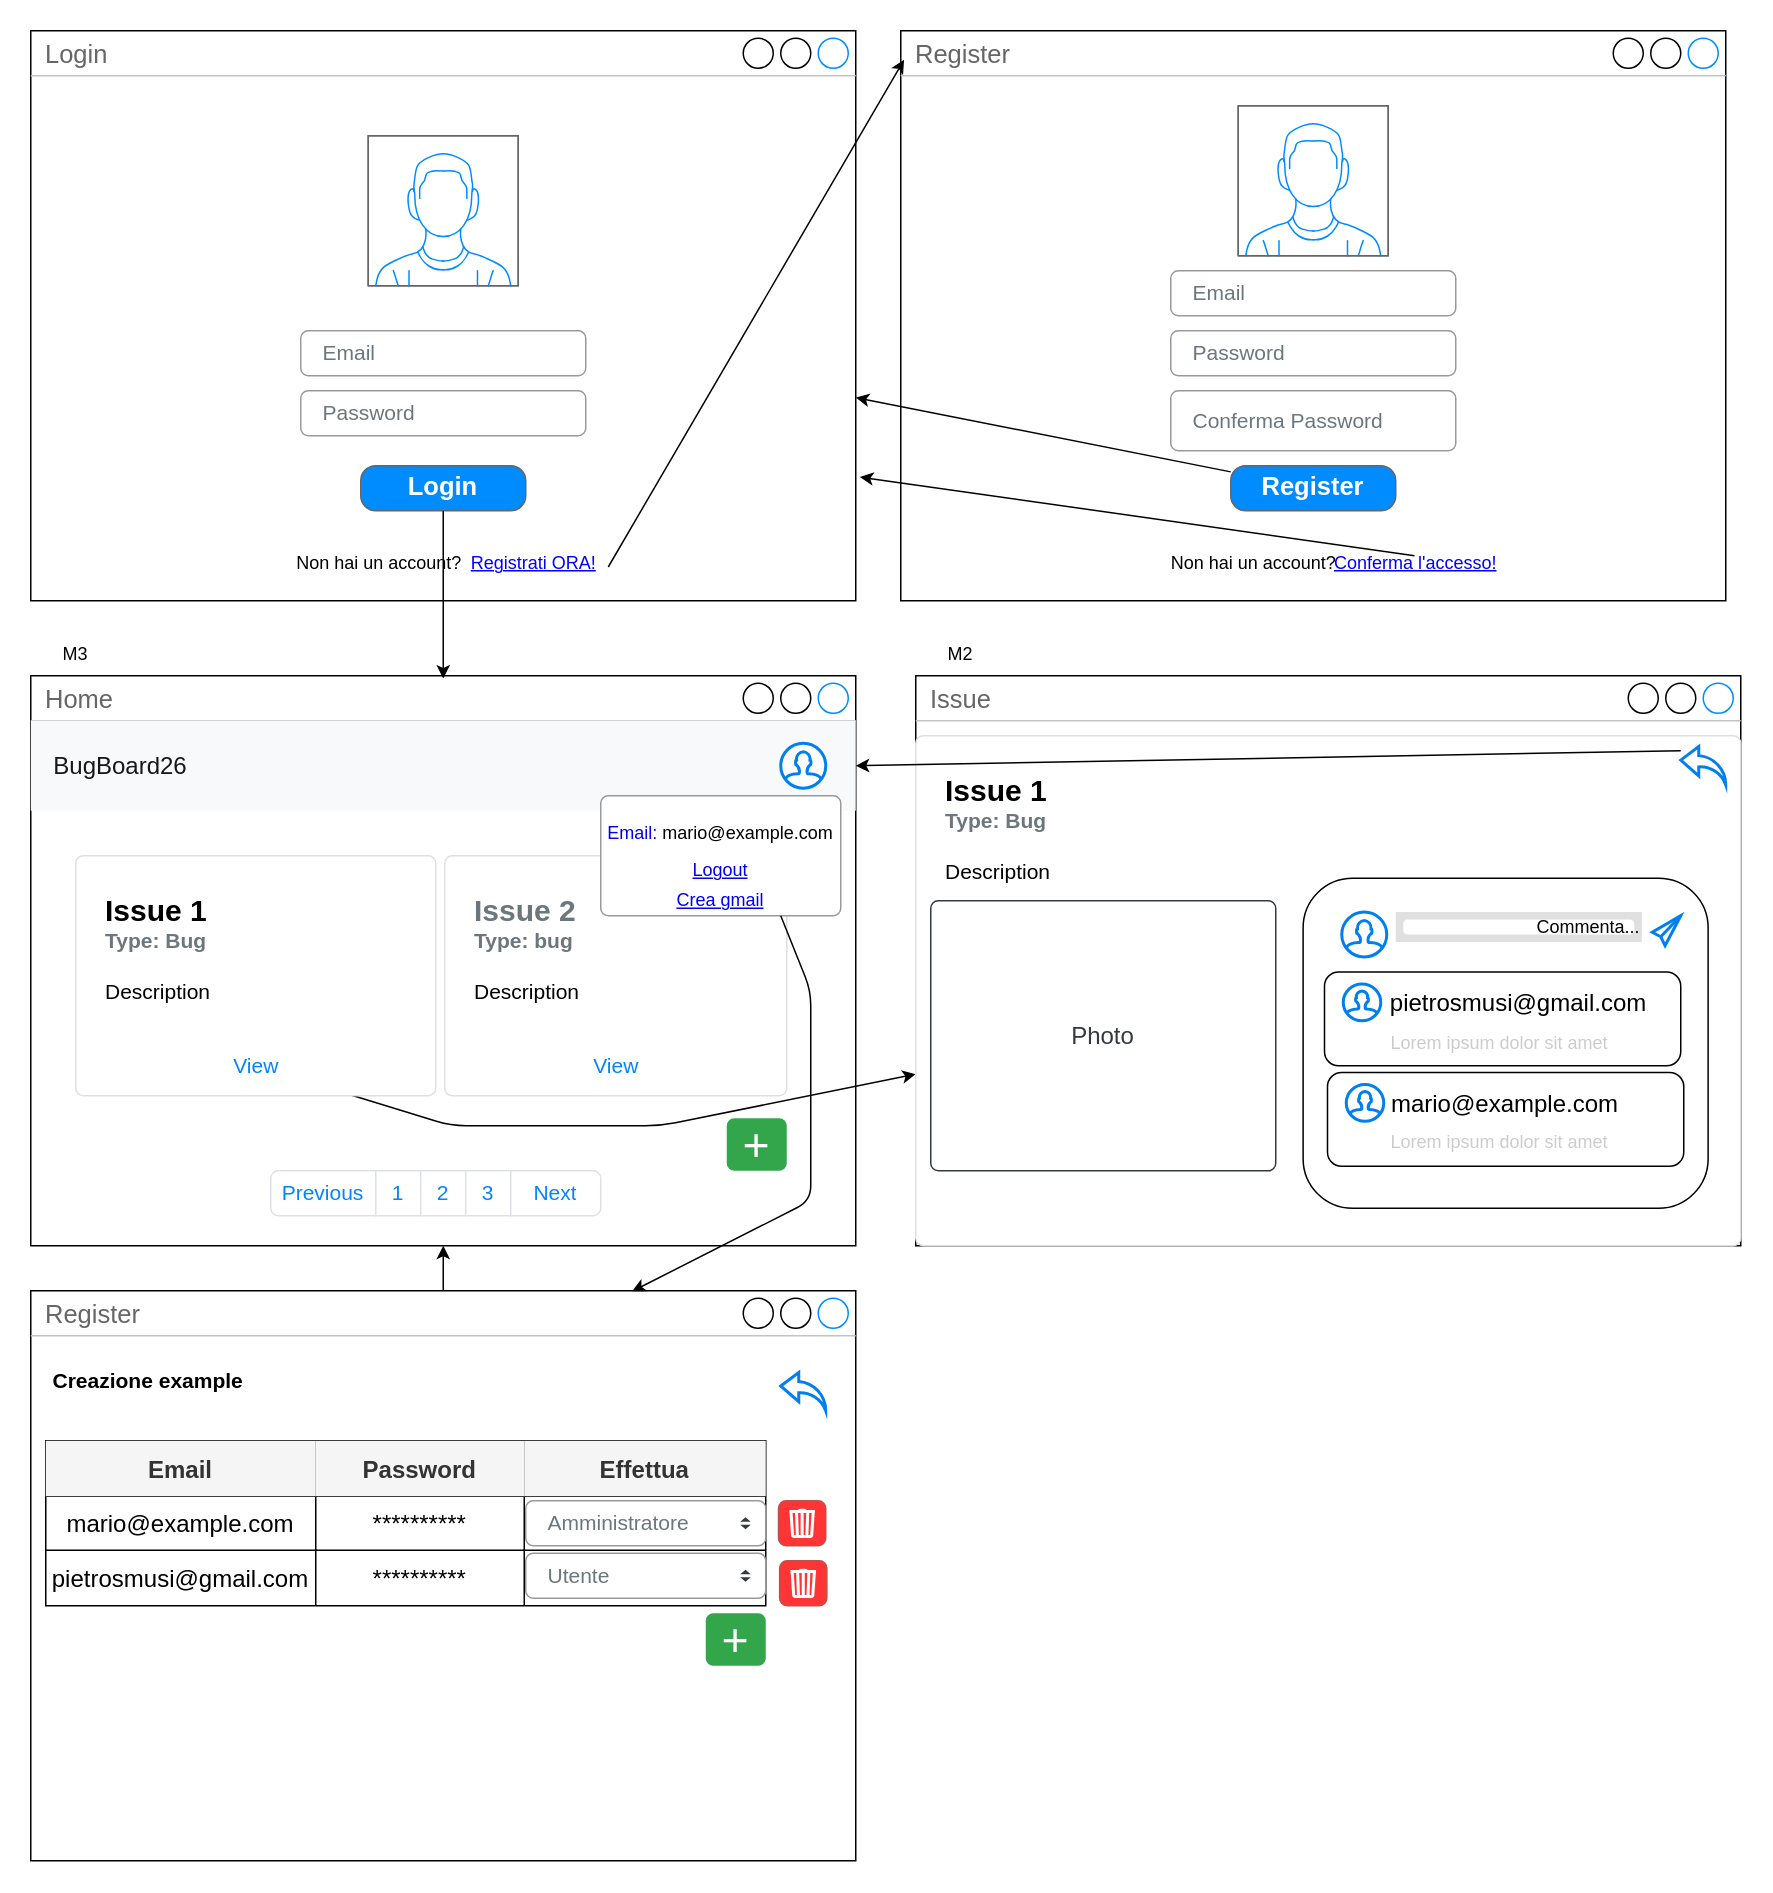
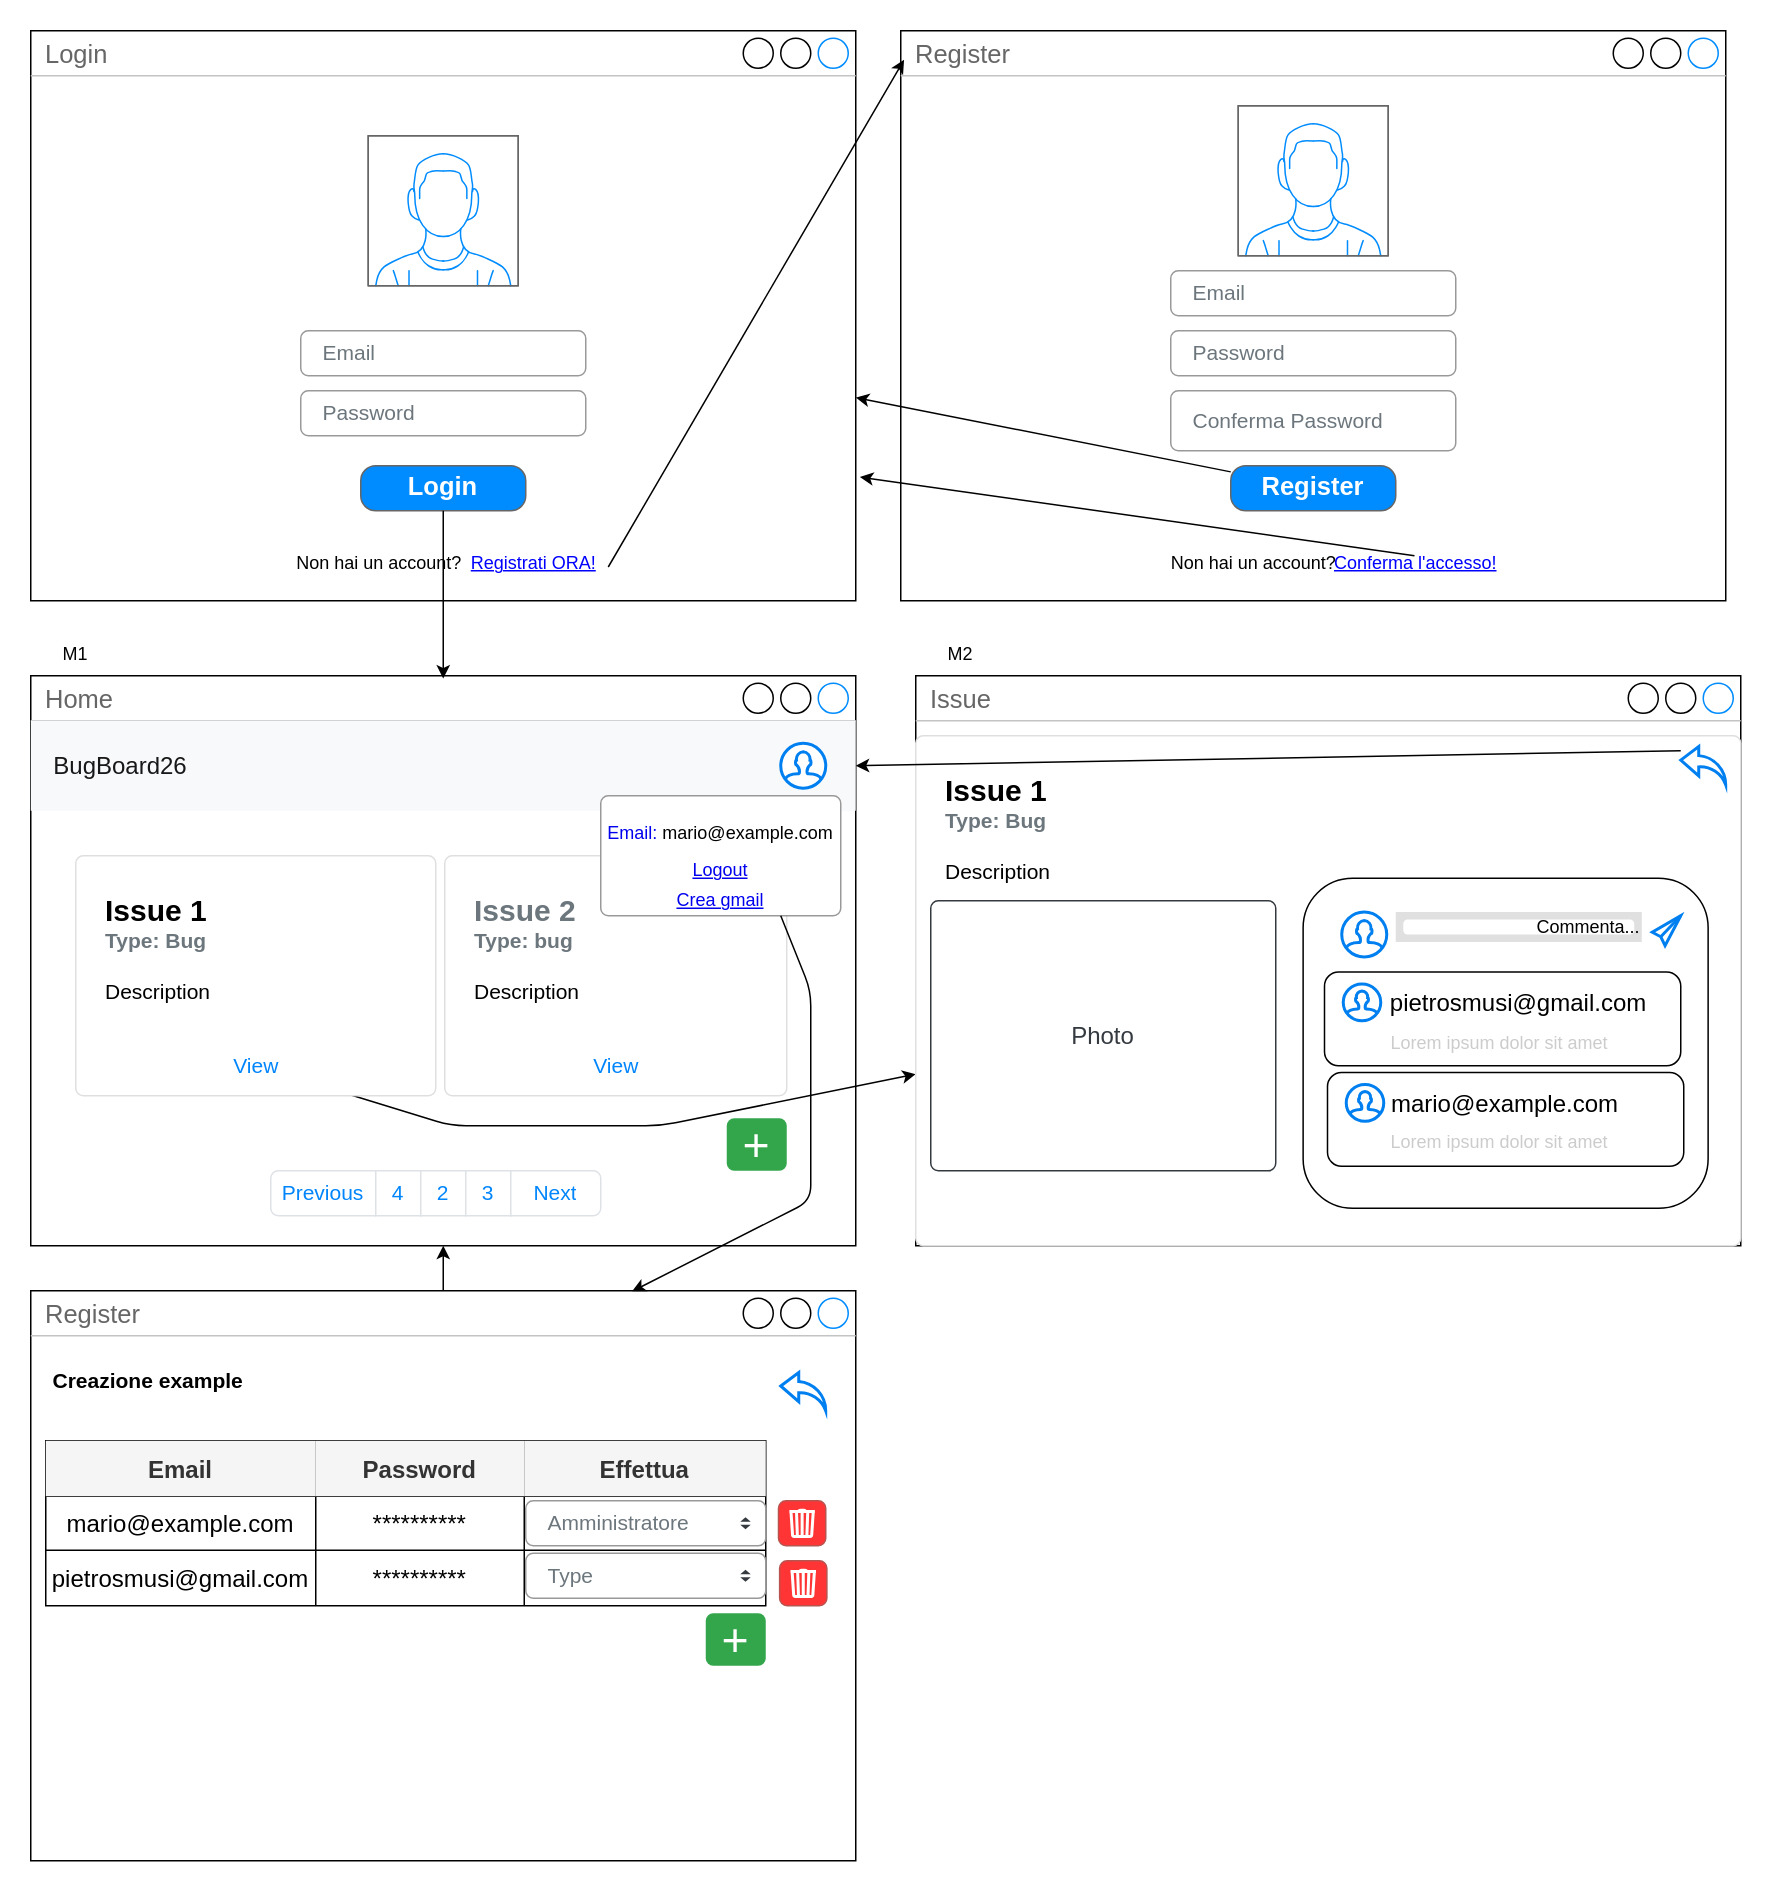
(76, 655) -> (76, 655)
(398, 1193) -> (398, 1193)
(584, 1576) -> (572, 1576)
